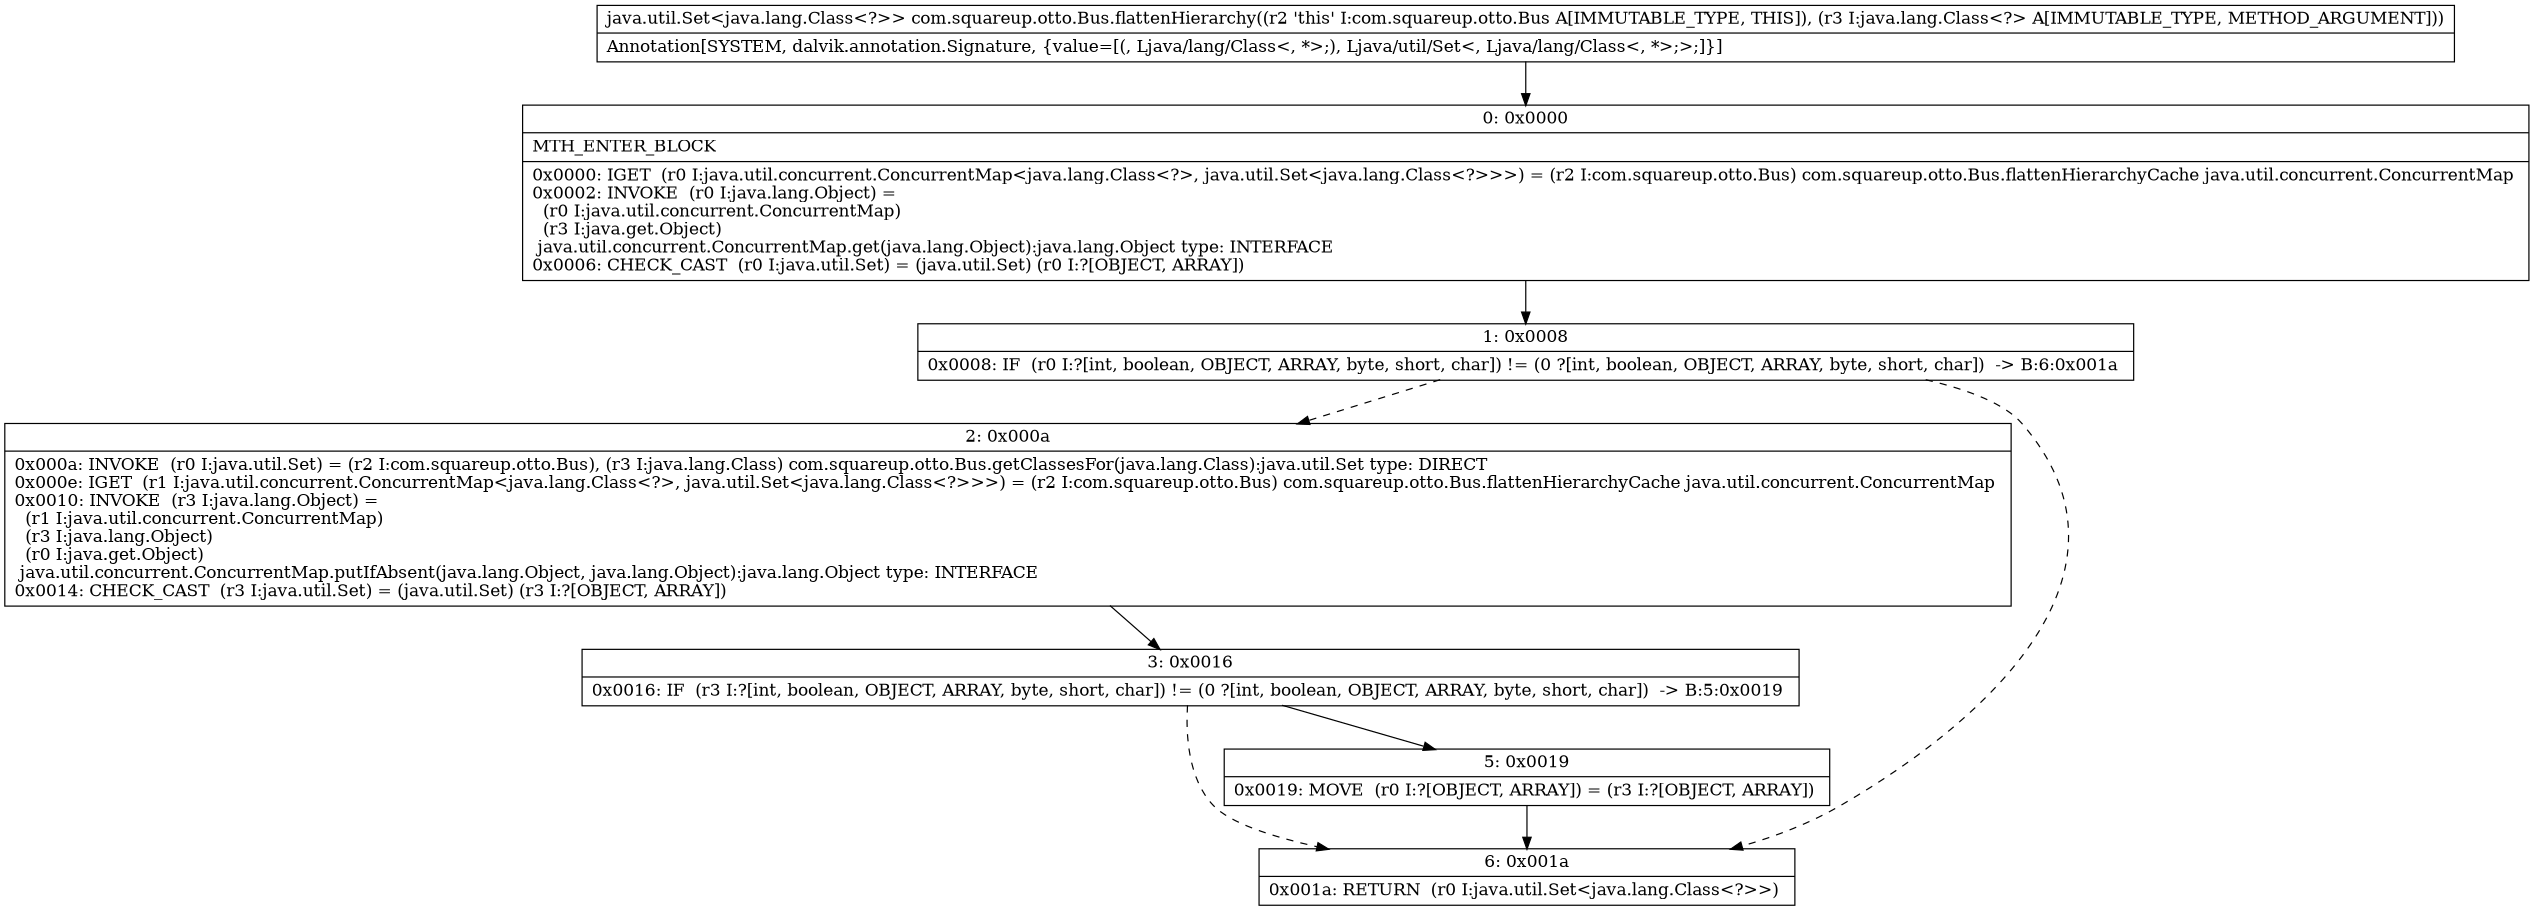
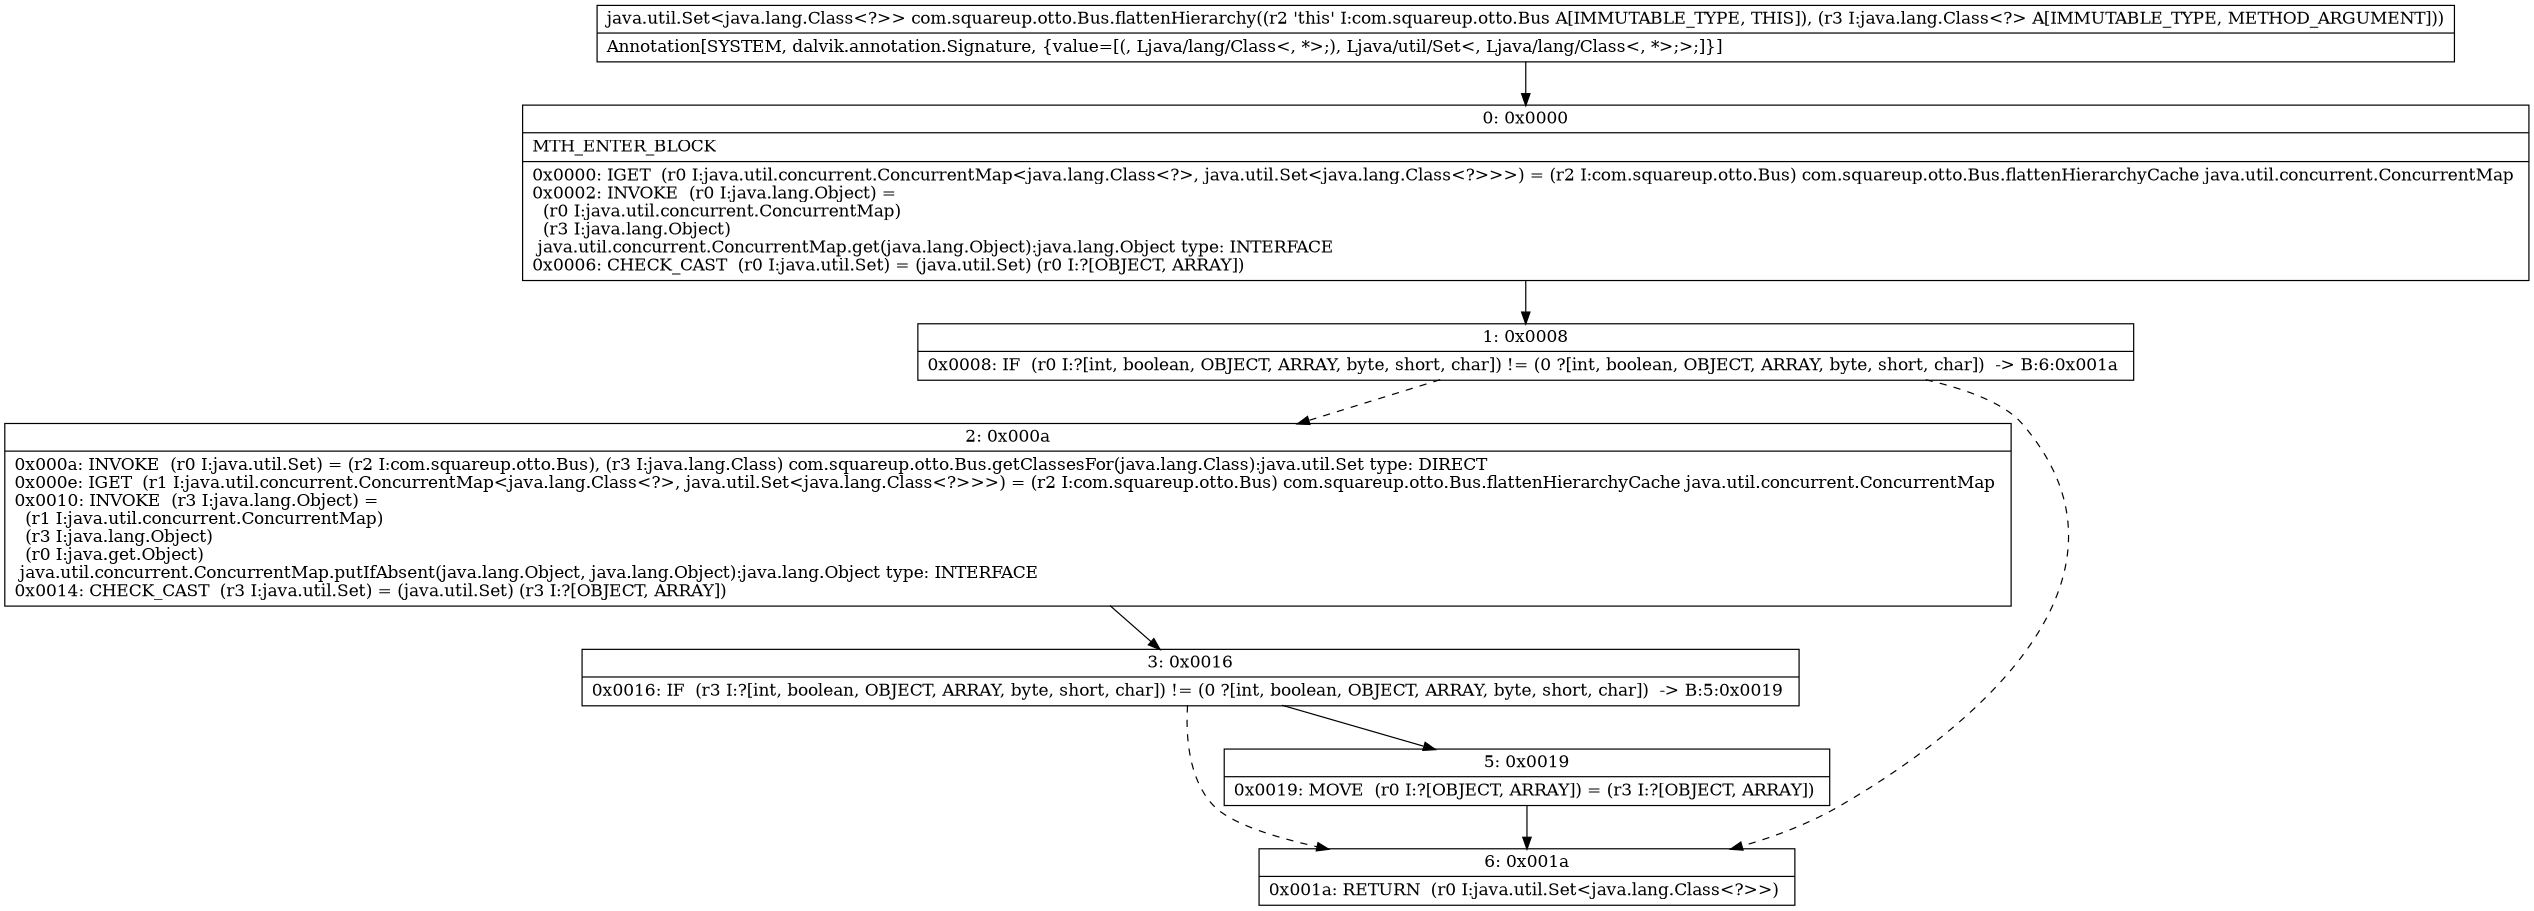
(627, 229) -> (632, 229)
